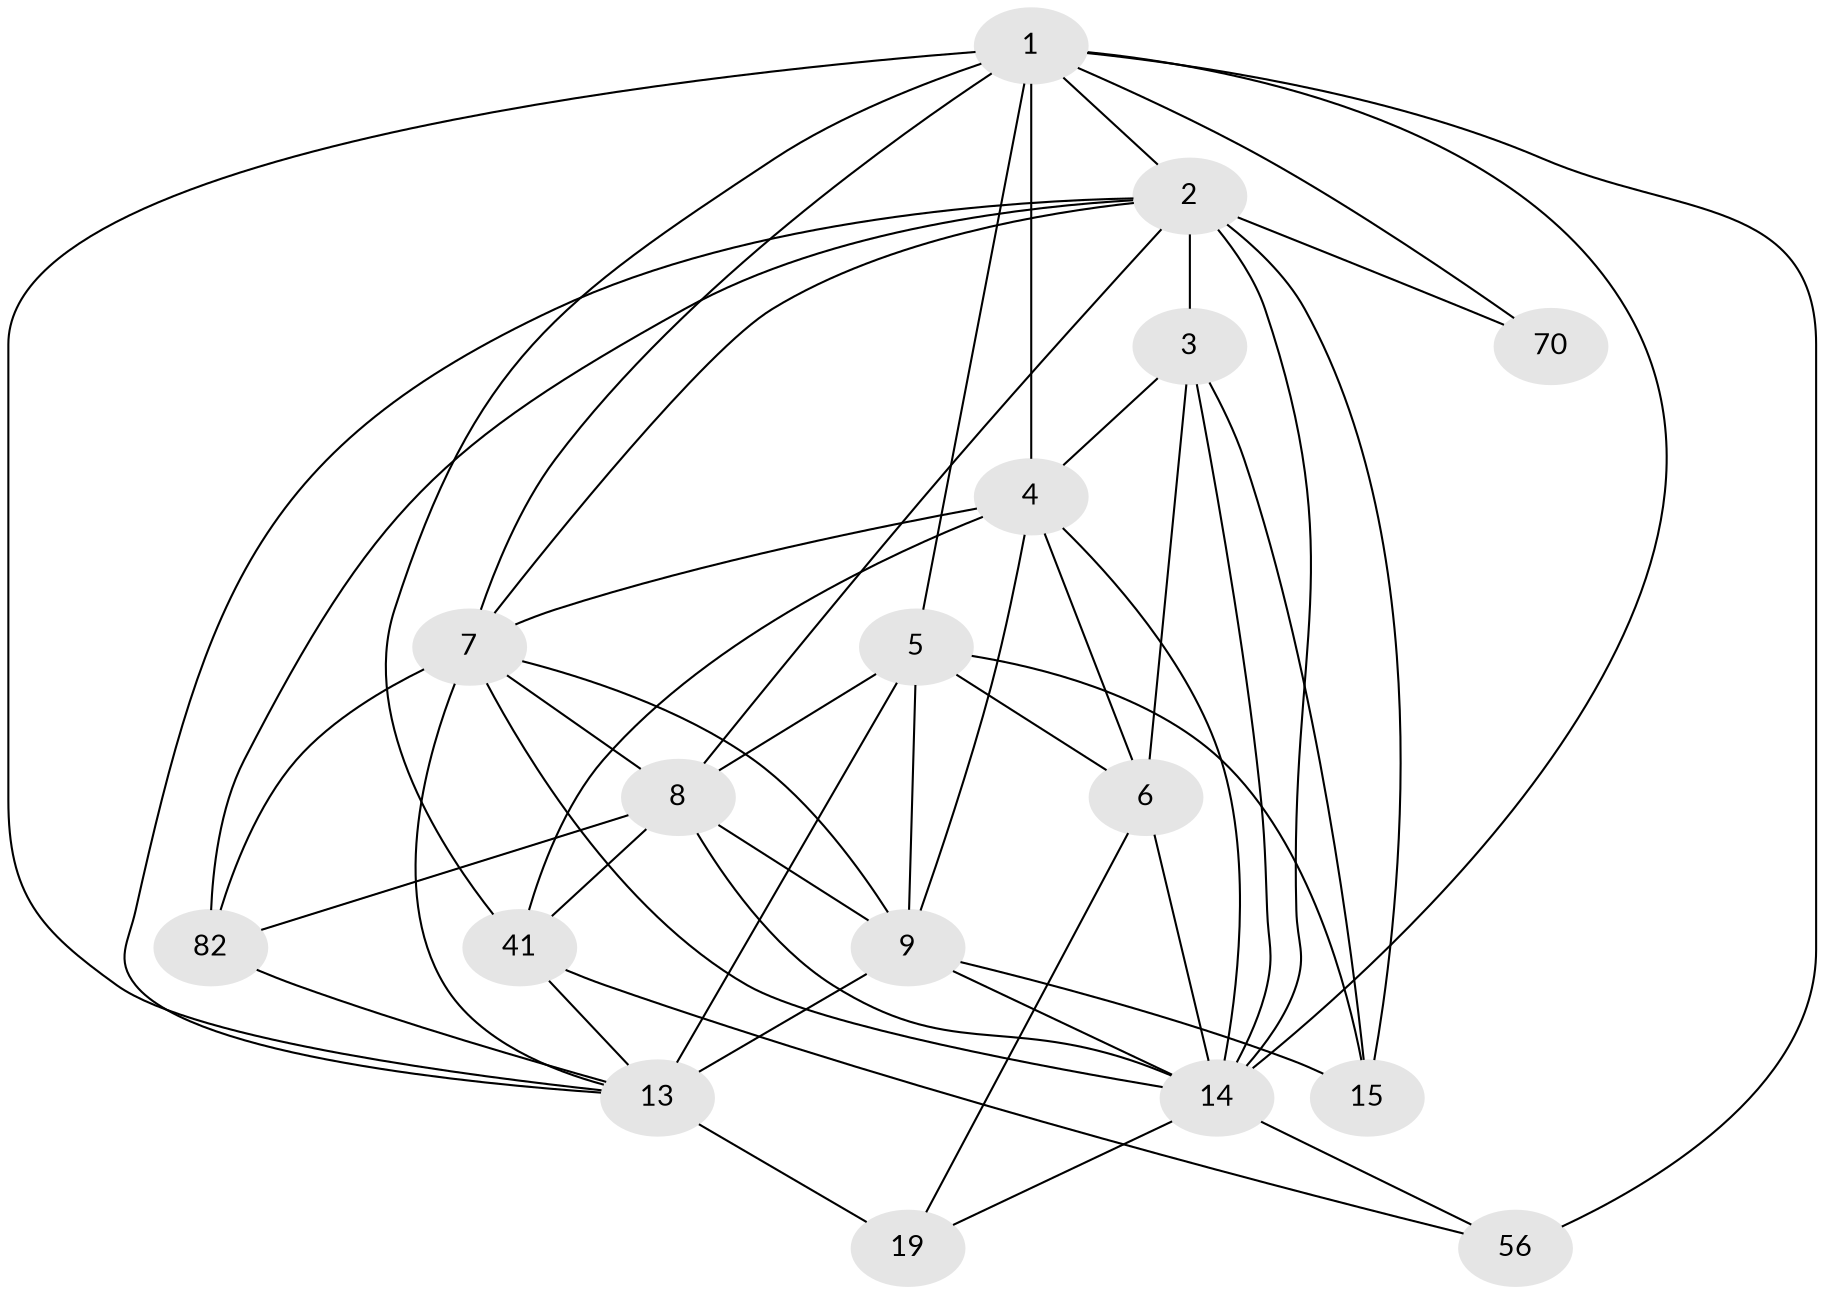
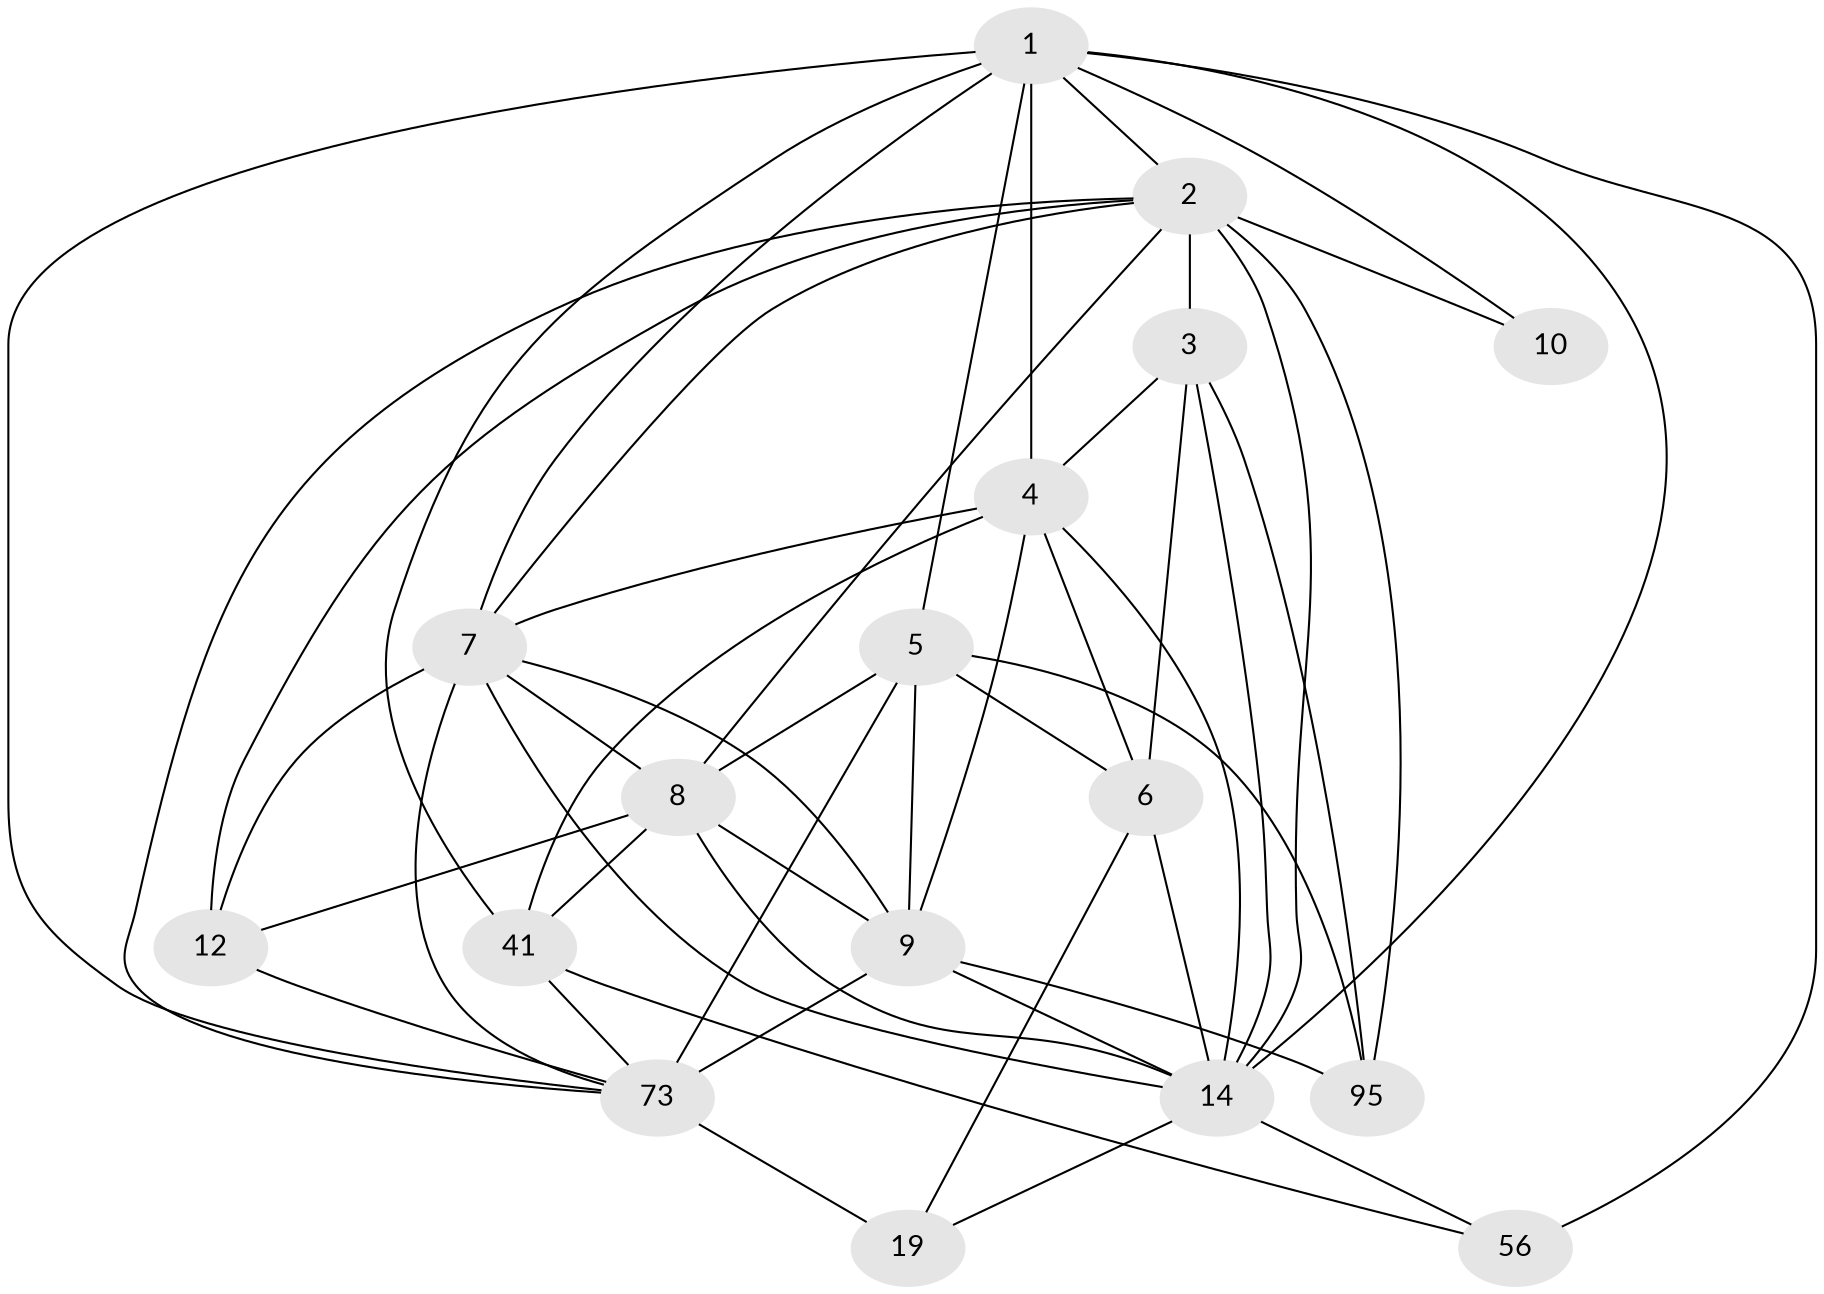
(1551, 347) -> (1551, 347)
(211, 948) -> (211, 948)
(658, 1098) -> (658, 1098)
(1367, 1098) -> (1367, 1098)
